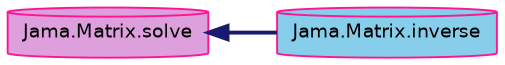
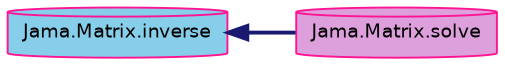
(252, 33) -> (272, 33)
